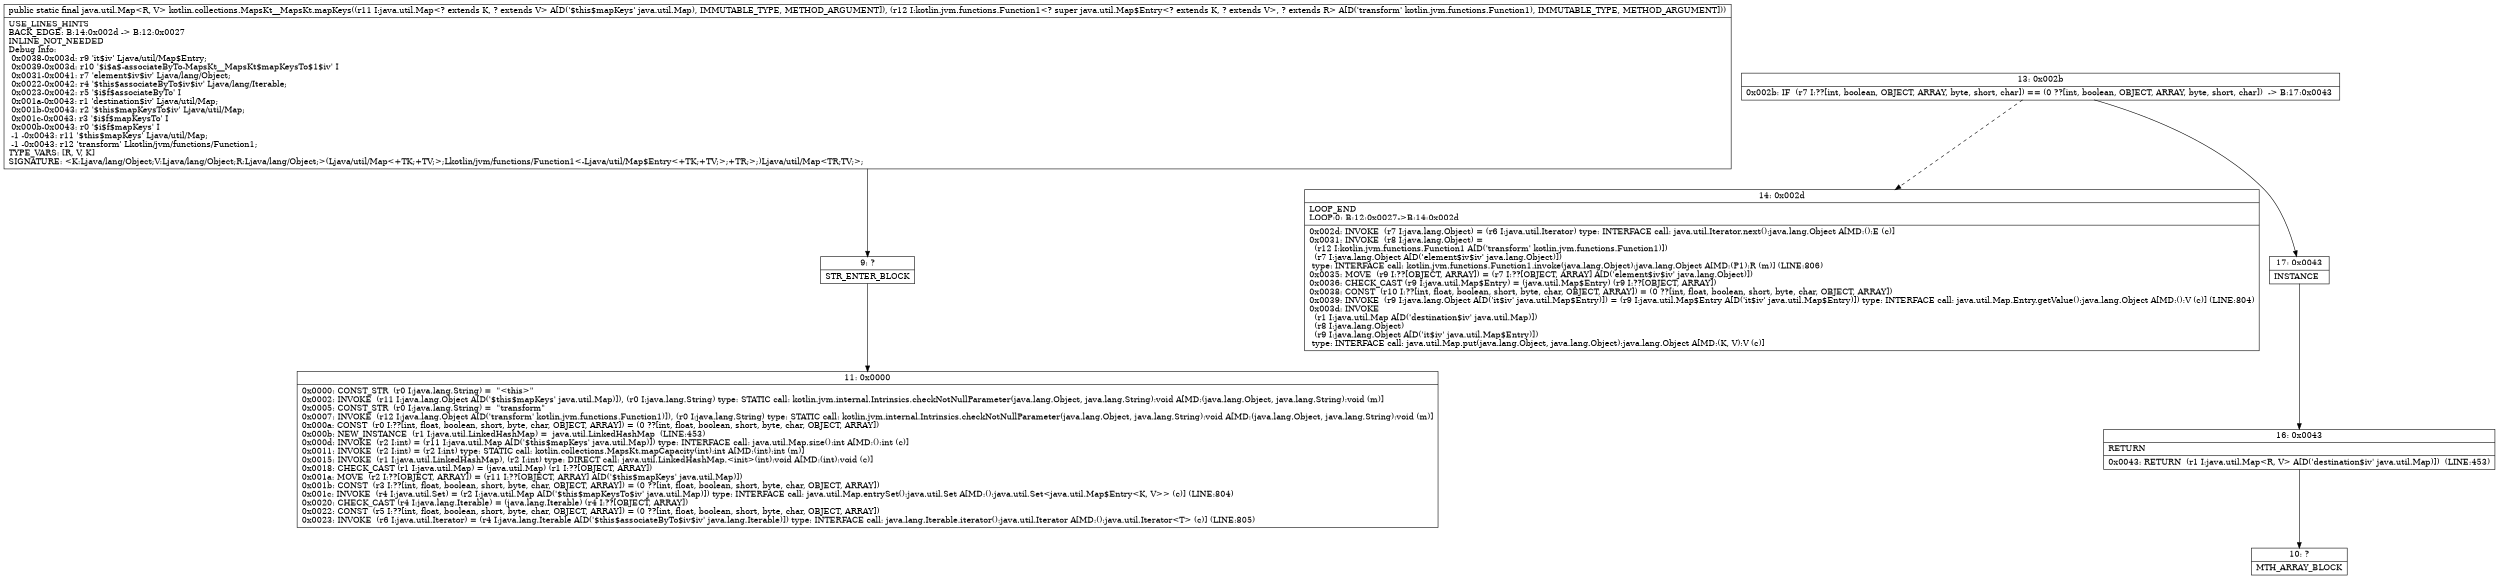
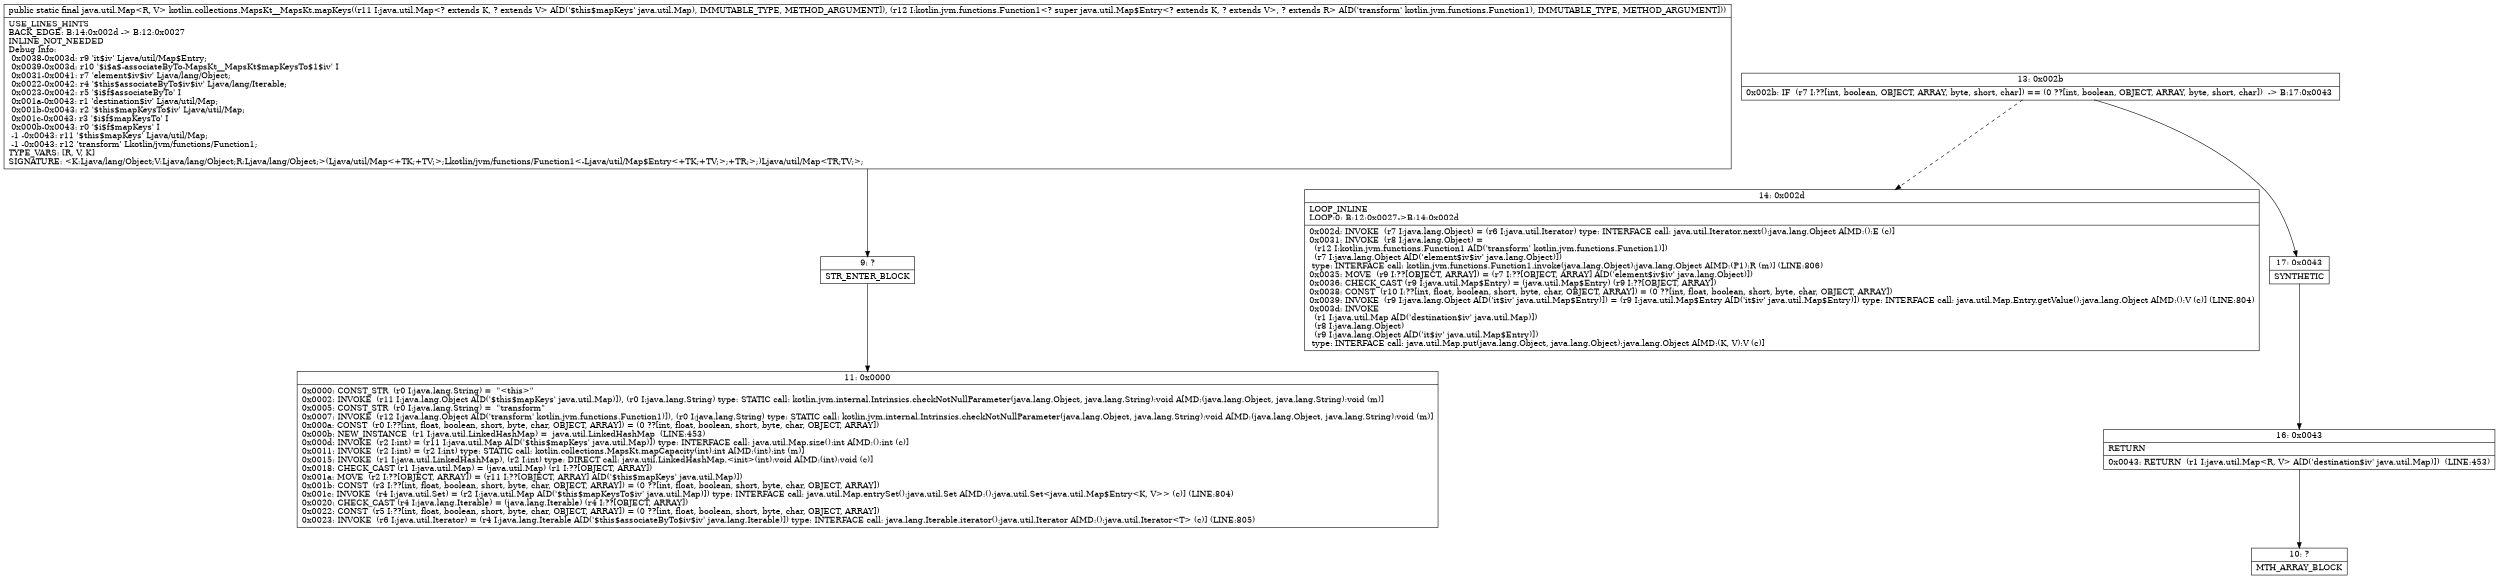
(1333, 209) -> (1339, 209)
(2297, 277) -> (2299, 277)
